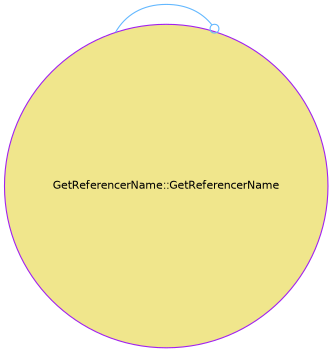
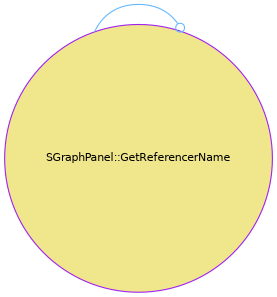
(166, 186) -> (139, 158)
